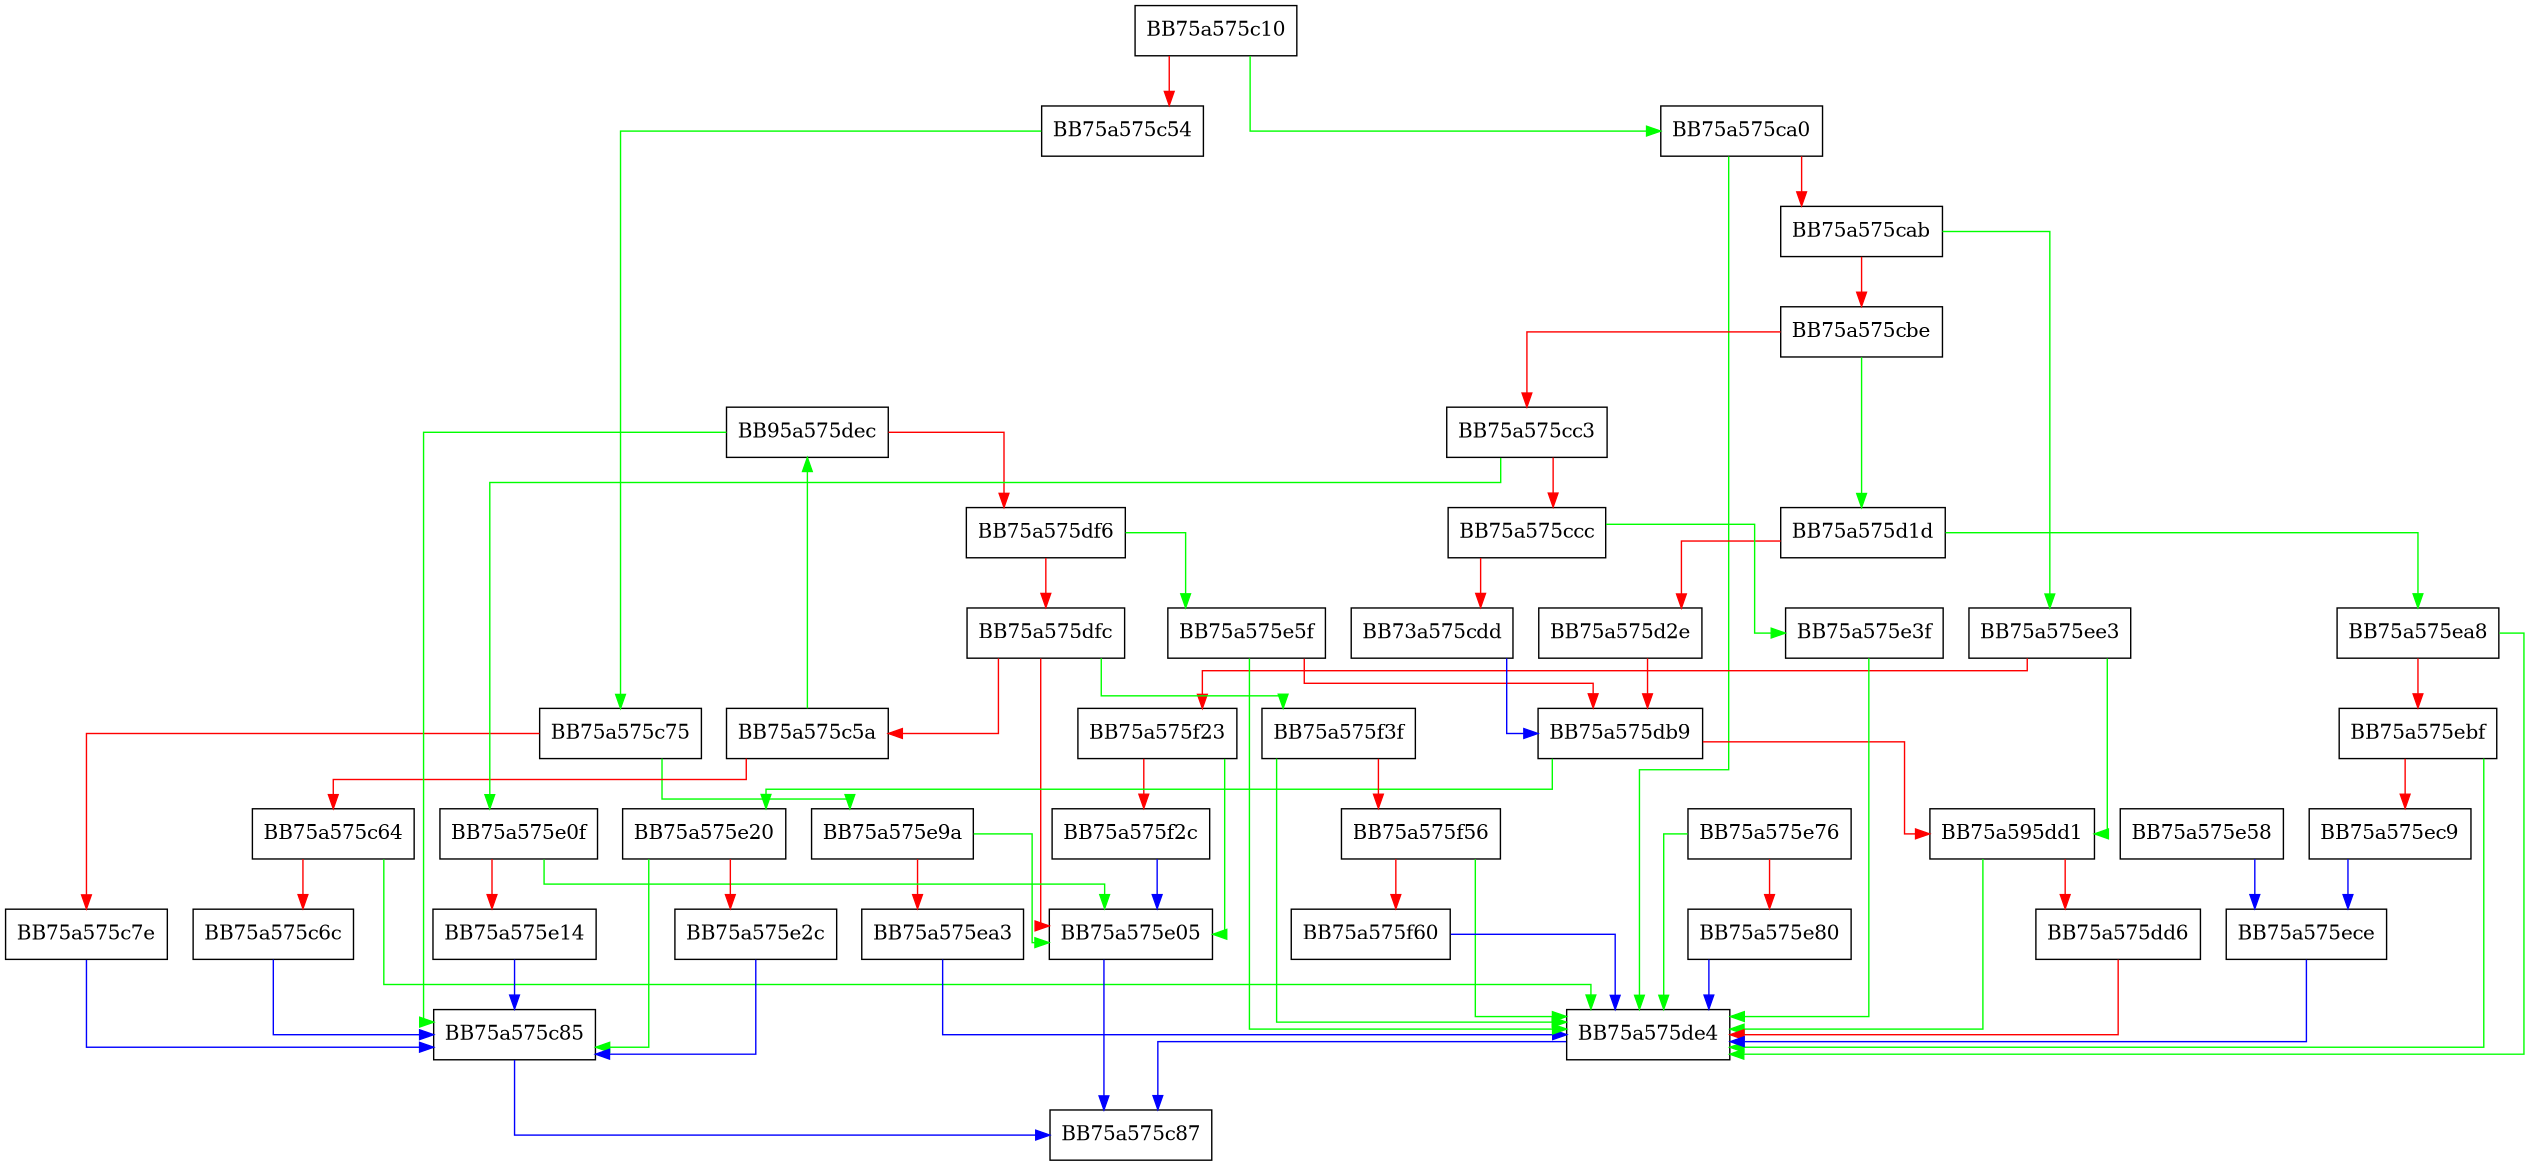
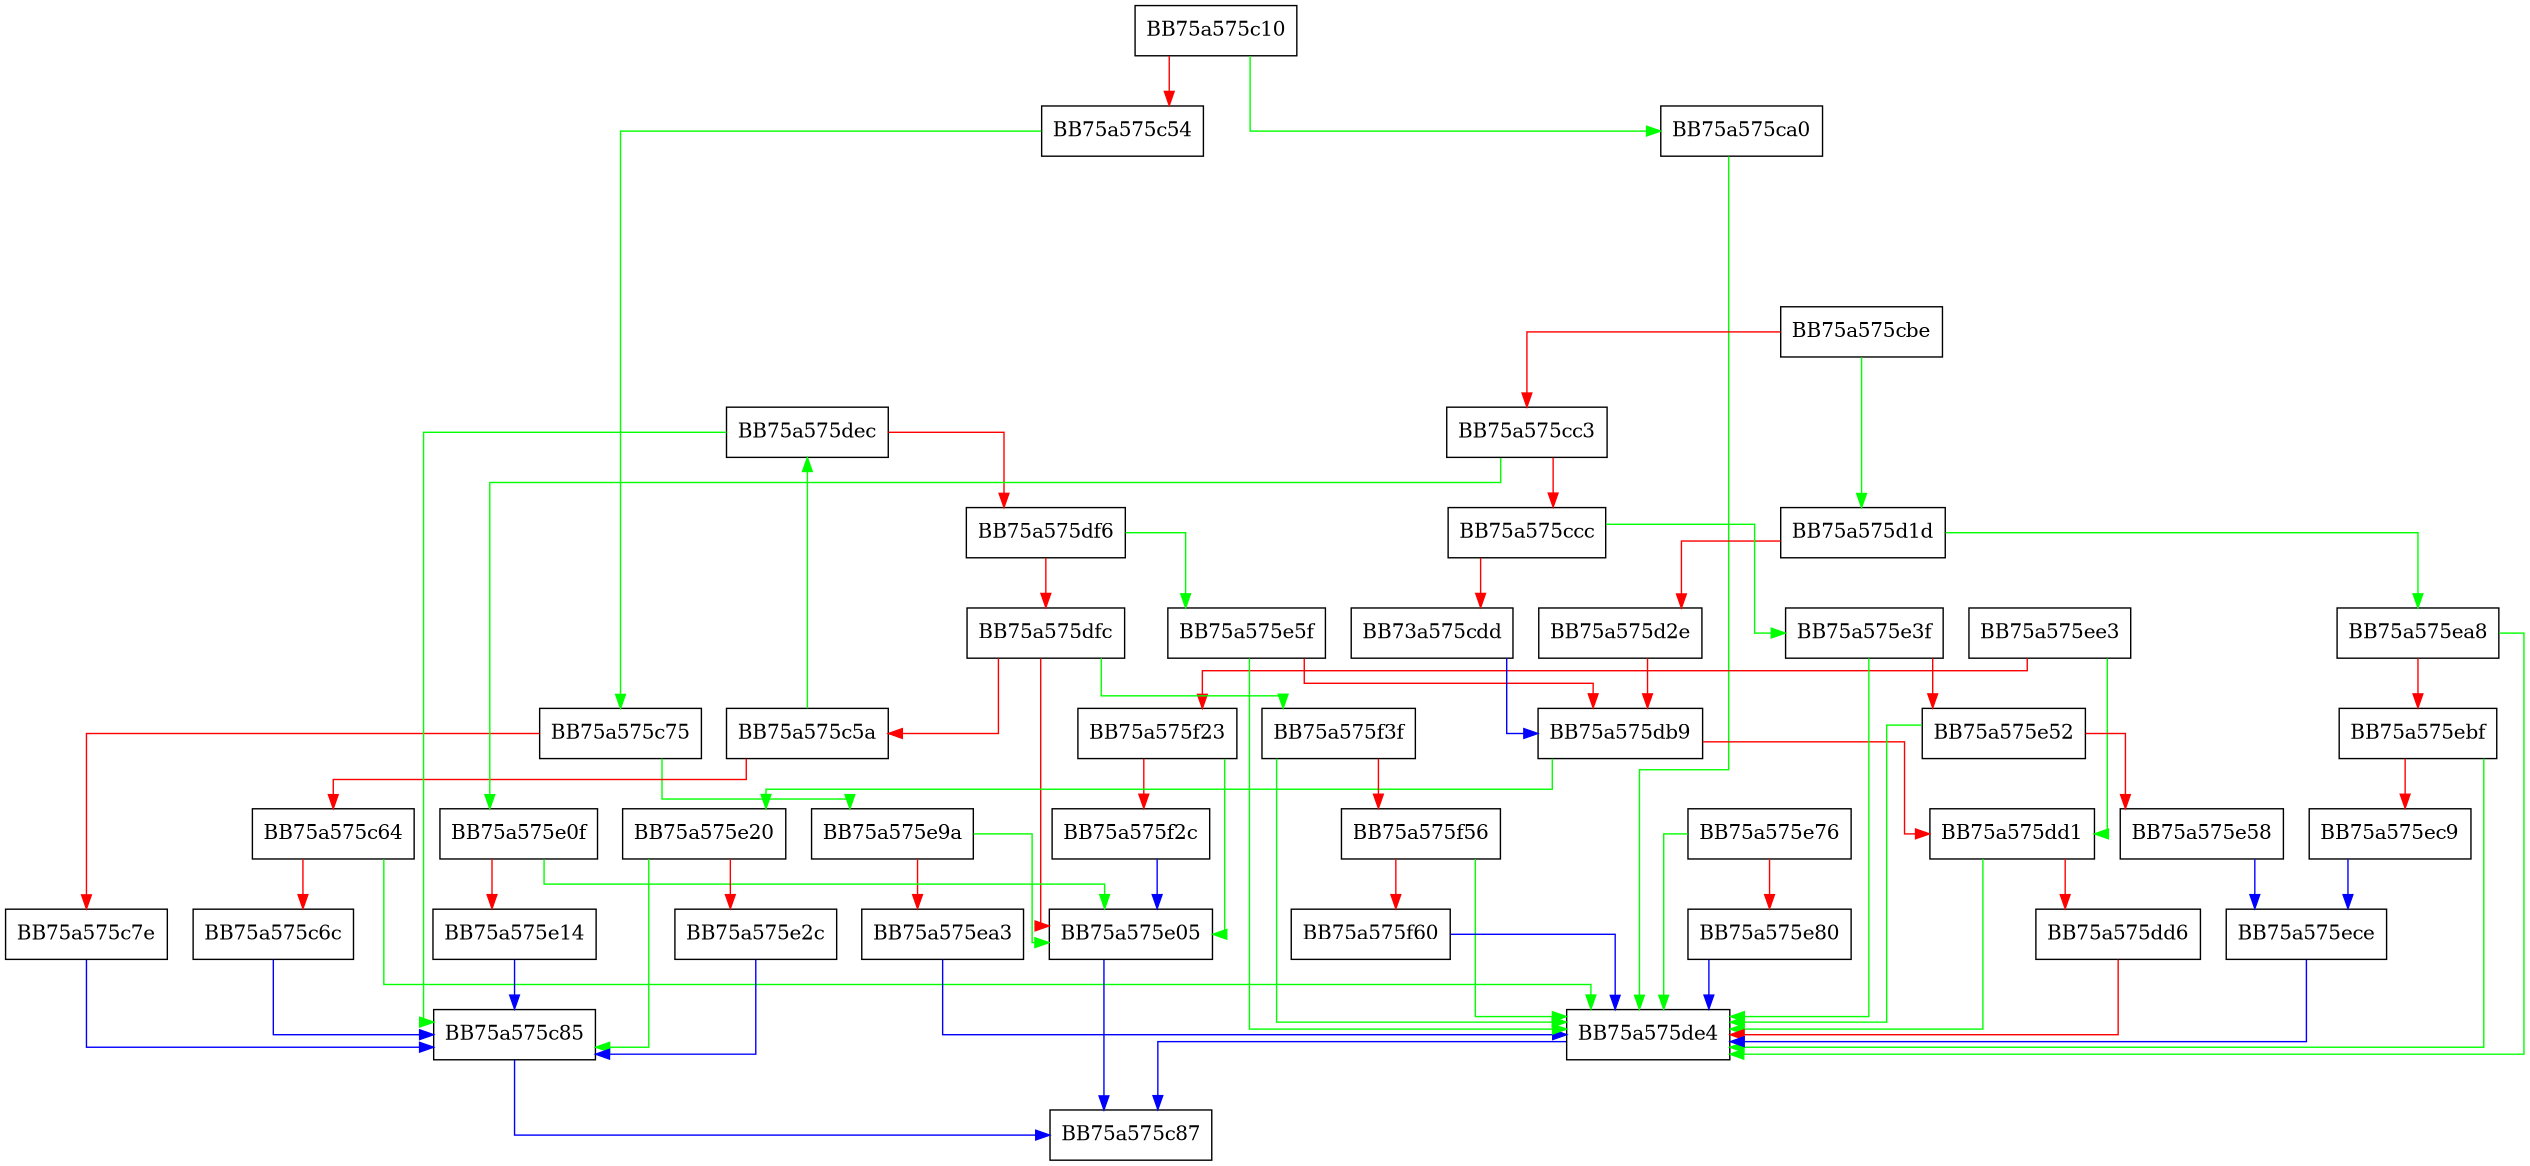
(1862, 231) -> none
(807, 432) -> (807, 432)
none -> (2004, 733)
(2012, 834) -> (2012, 834)
